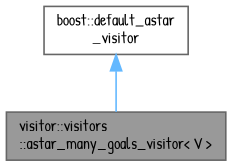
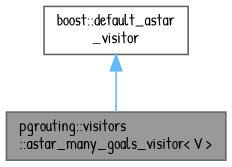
(116, 136) -> (116, 136)
